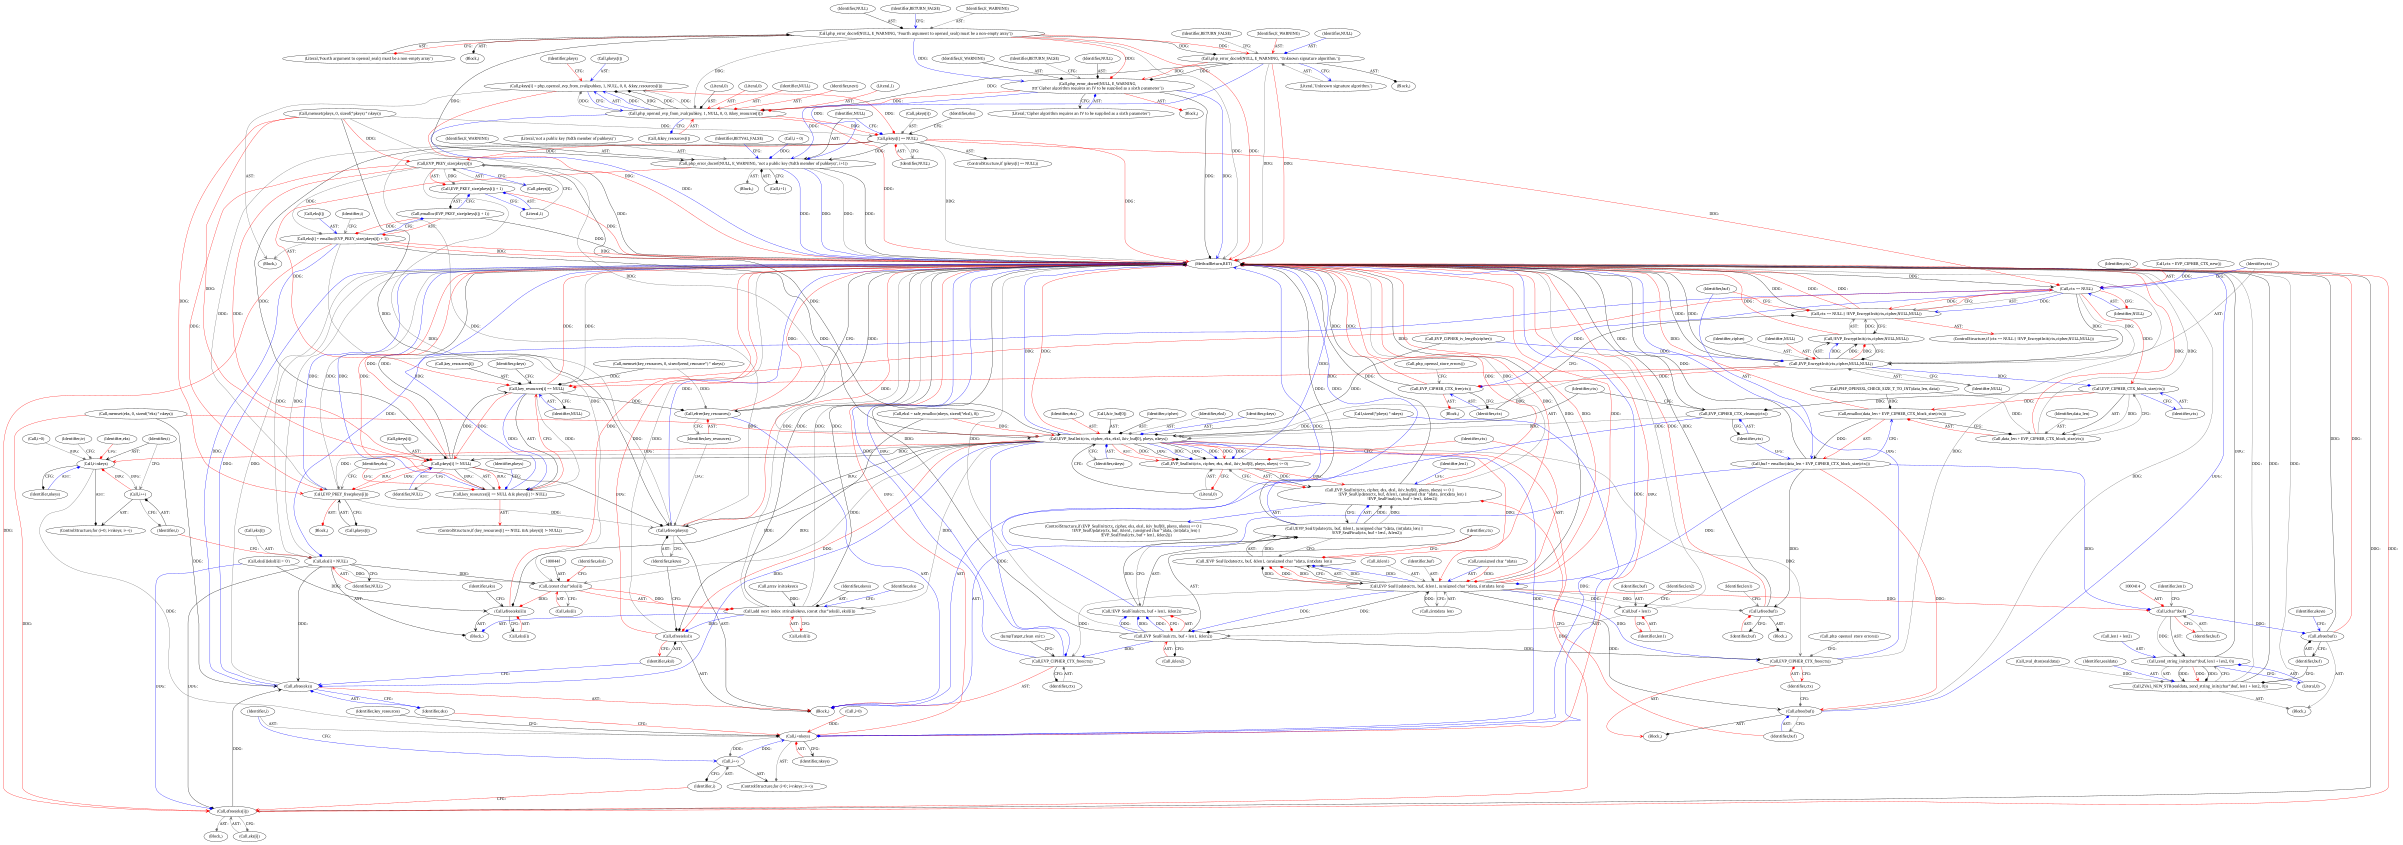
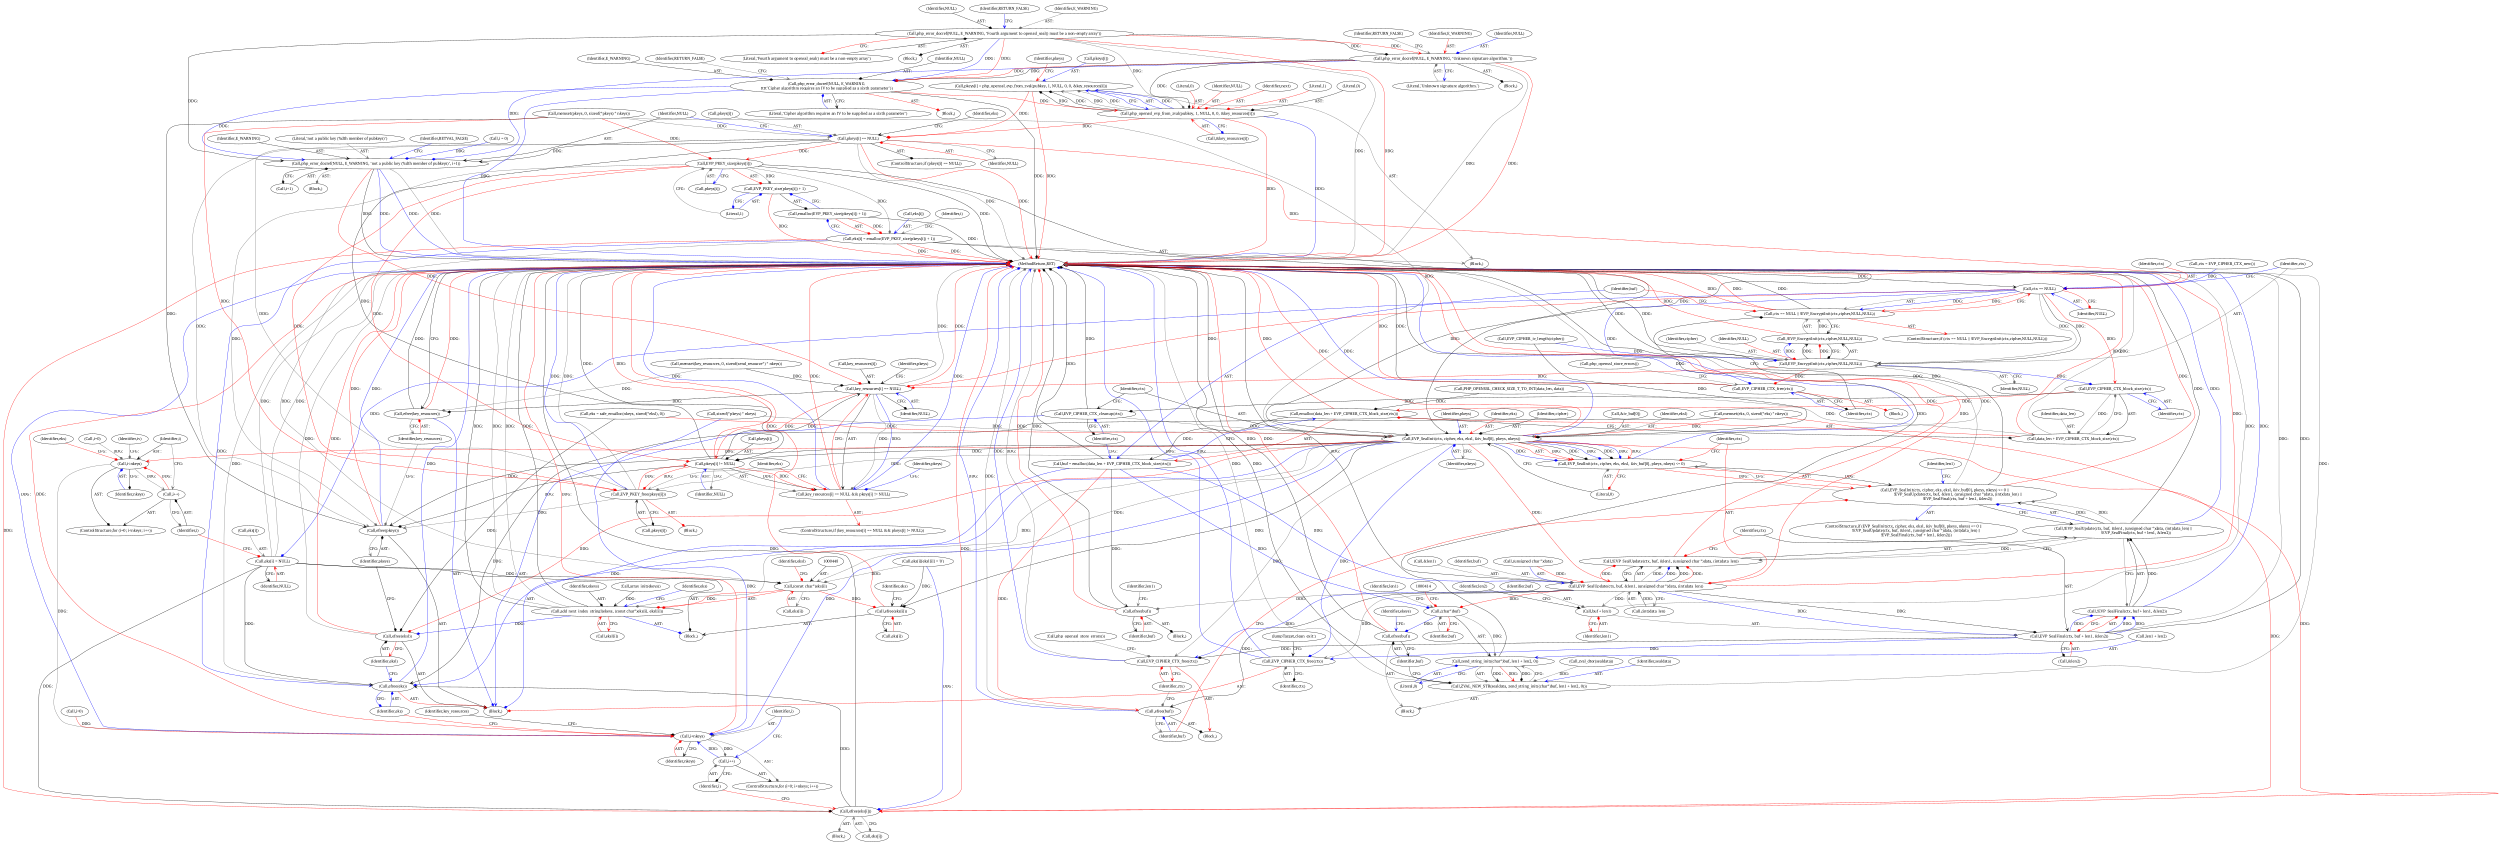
(206, 338) -> none
(936, 414) -> (622, 414)
(2159, 599) -> (1435, 599)
